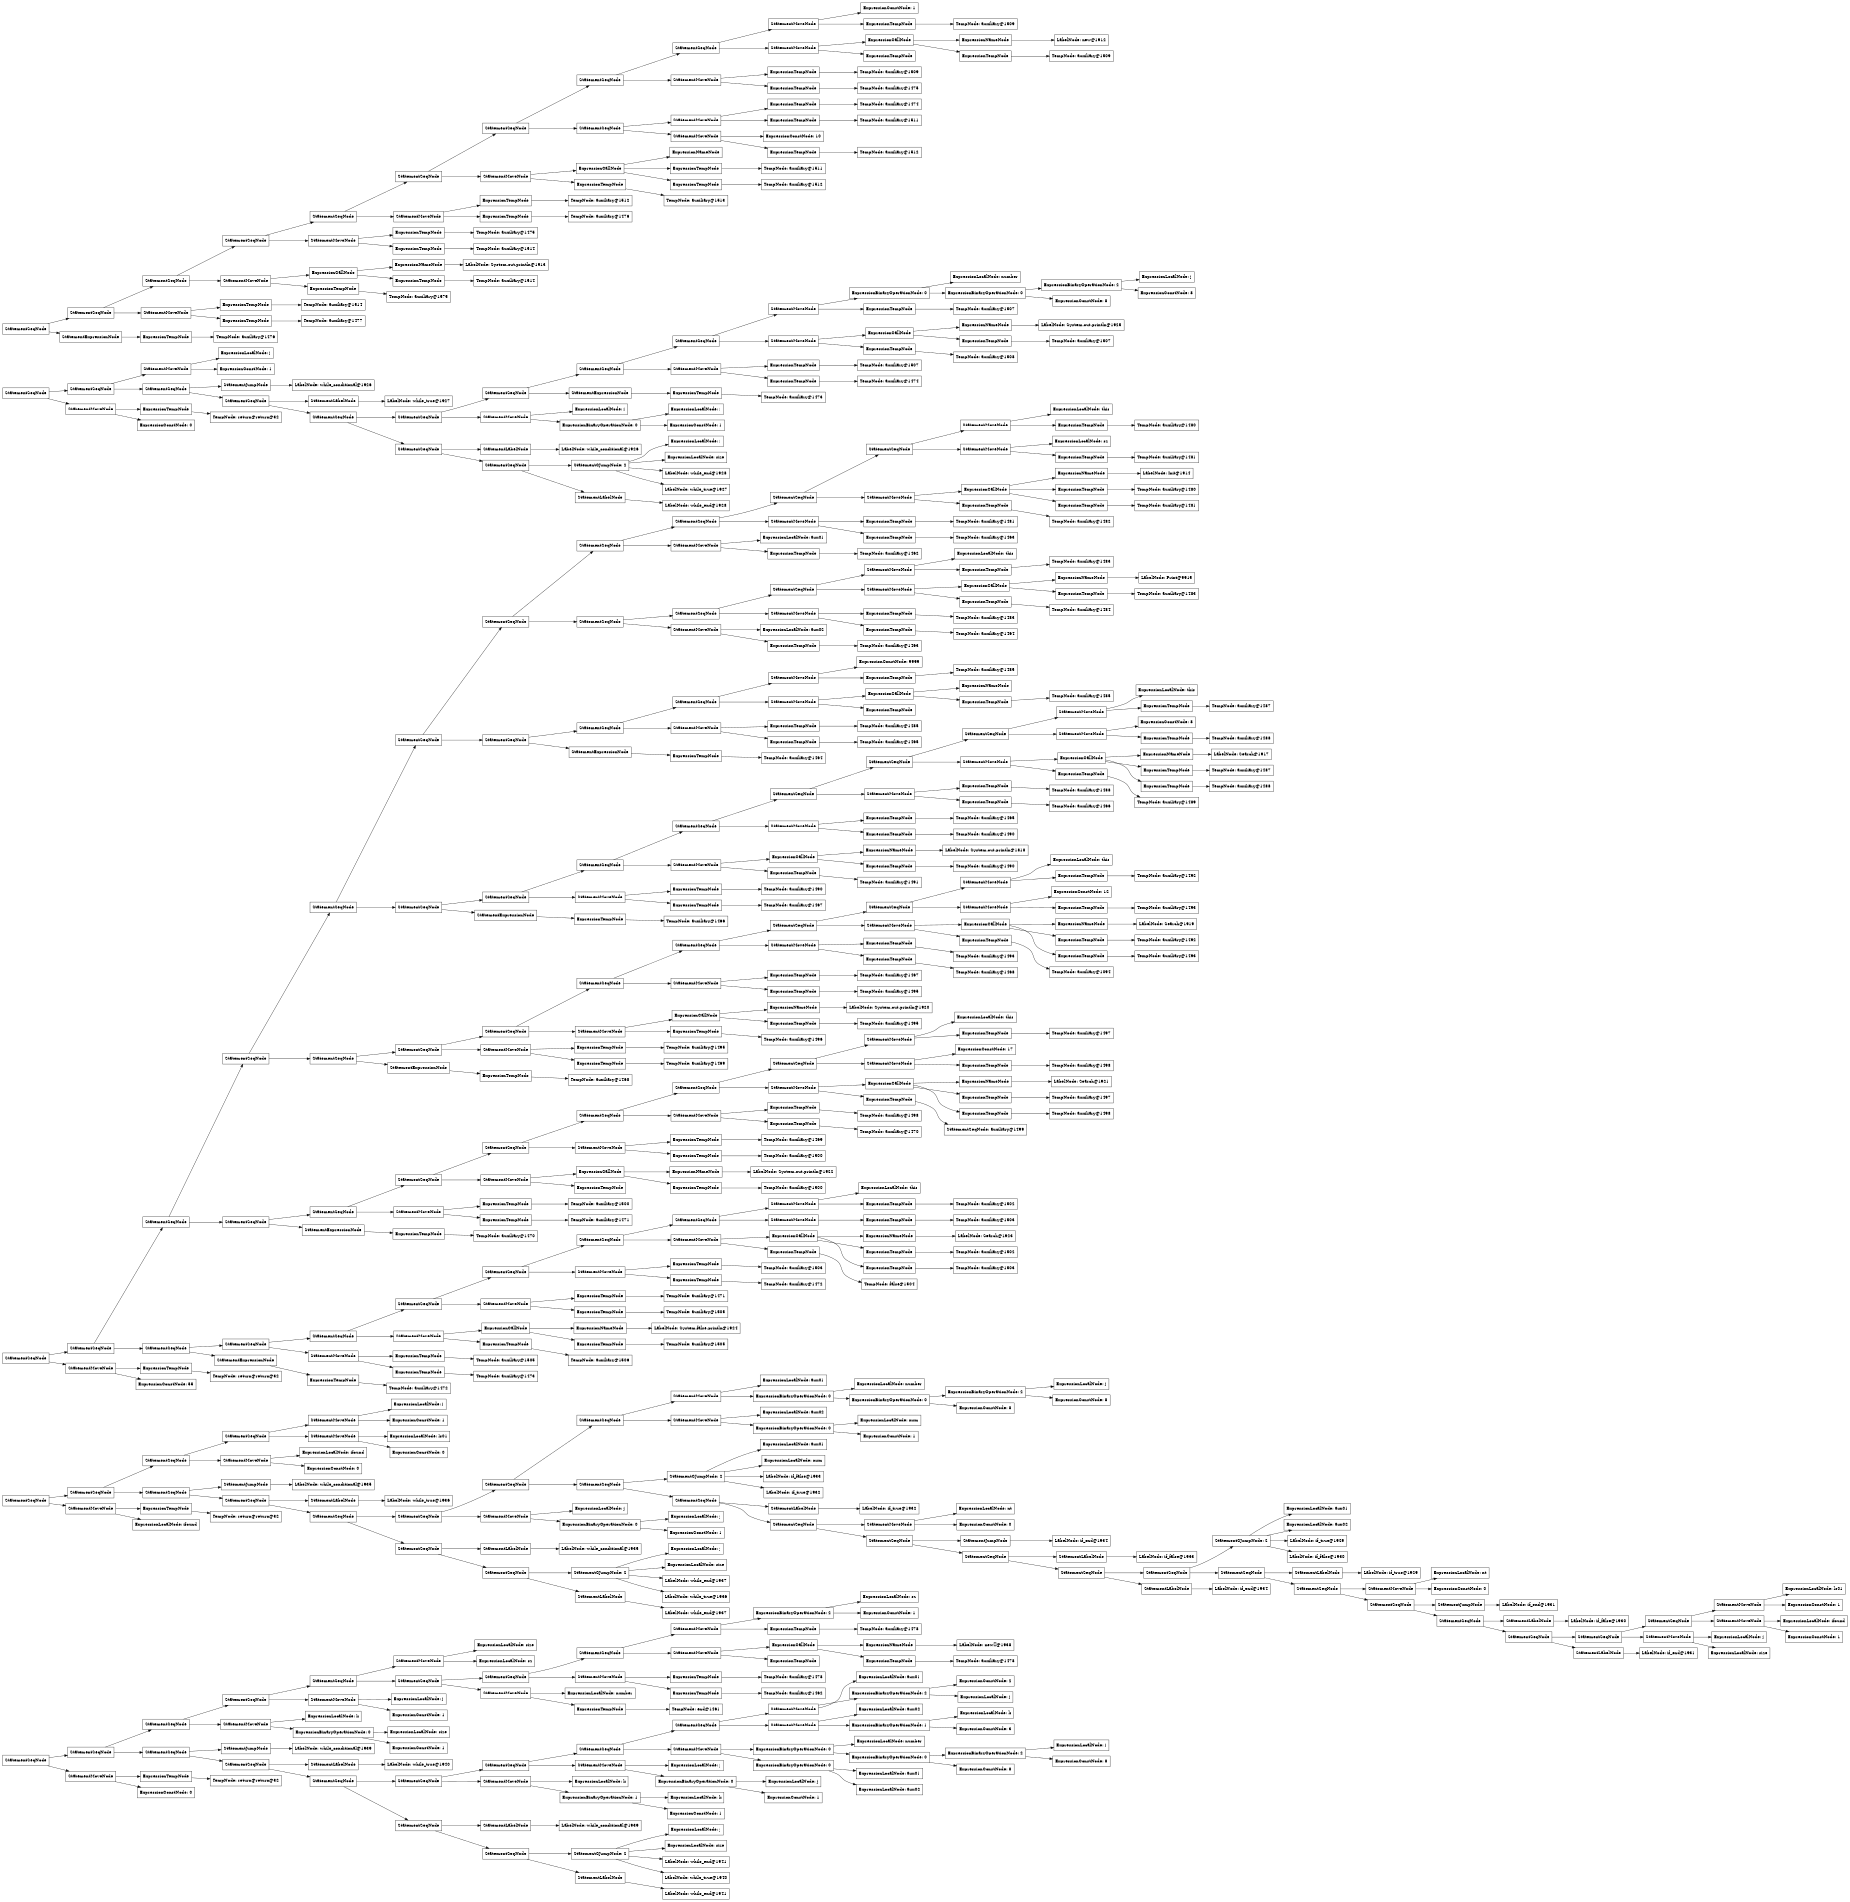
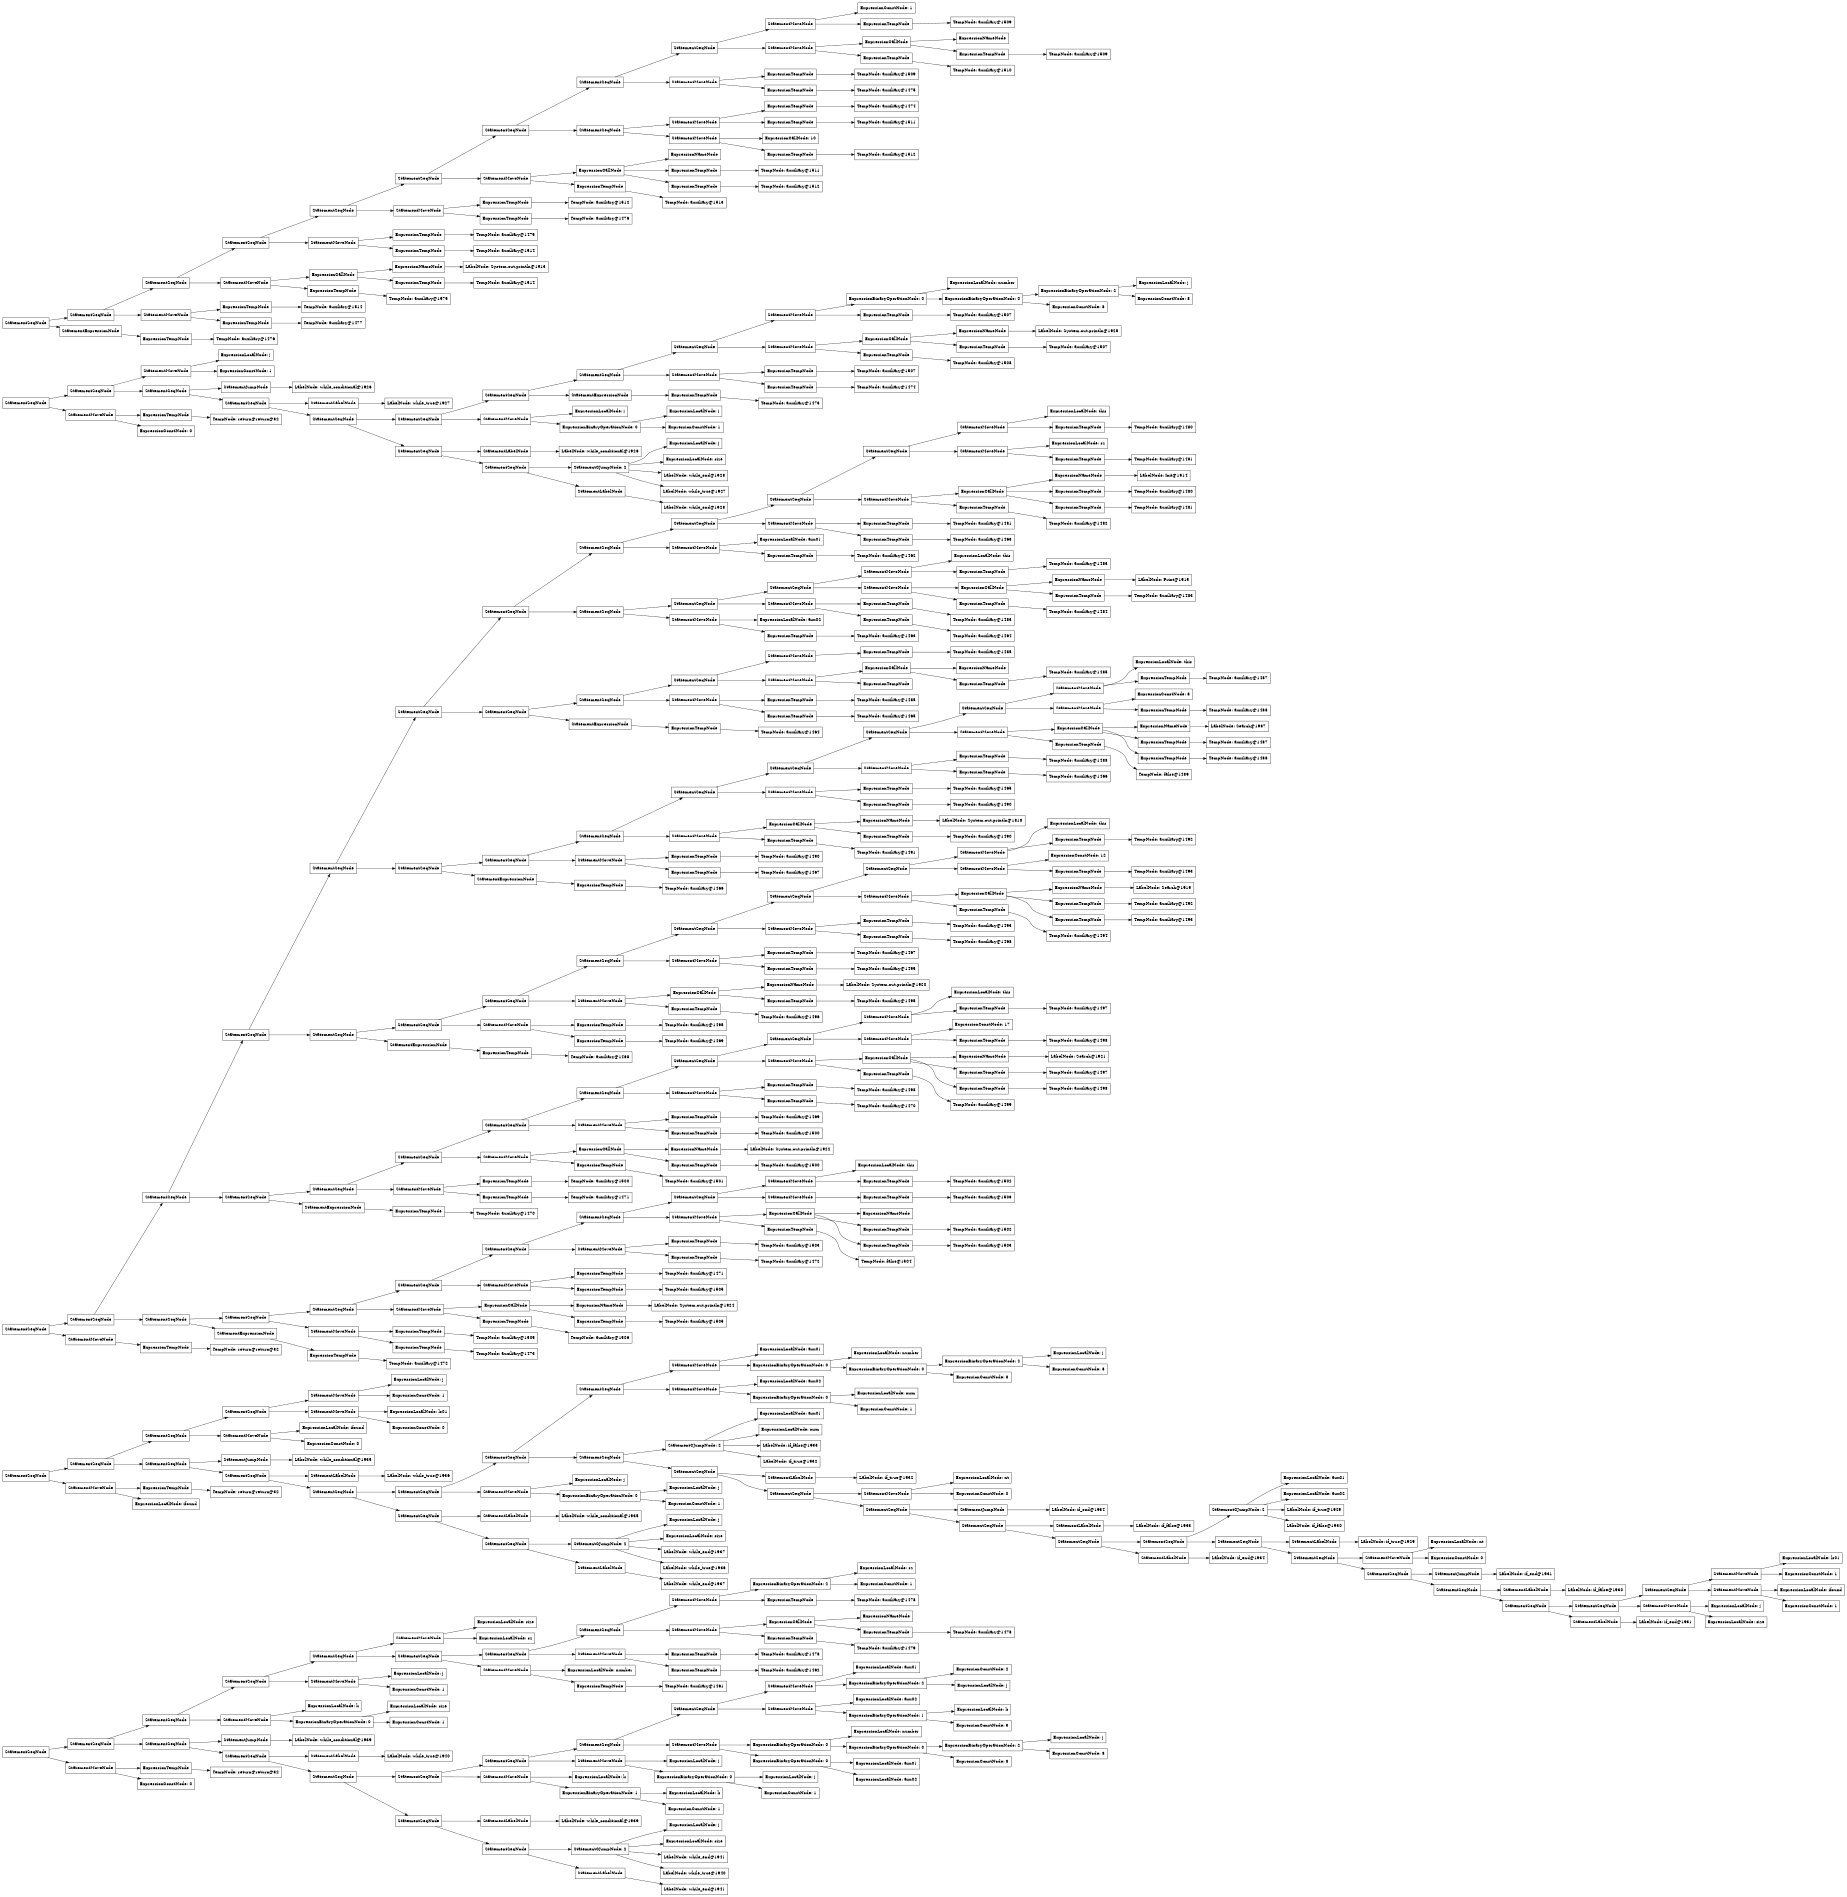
(1081, 40) -> none
none -> (982, 70)
(793, 136) -> (790, 139)
(1167, 578) -> (1164, 580)
(889, 662) -> none
(1241, 754) -> (1238, 726)
(1167, 802) -> (1164, 775)
(1081, 972) -> (1078, 936)
(985, 1130) -> (982, 1105)
none -> (694, 1181)
(985, 1236) -> none
(696, 1328) -> (694, 1306)
(166, 1384) -> none
(985, 1645) -> none
none -> (886, 1648)
(696, 1709) -> (694, 1686)
